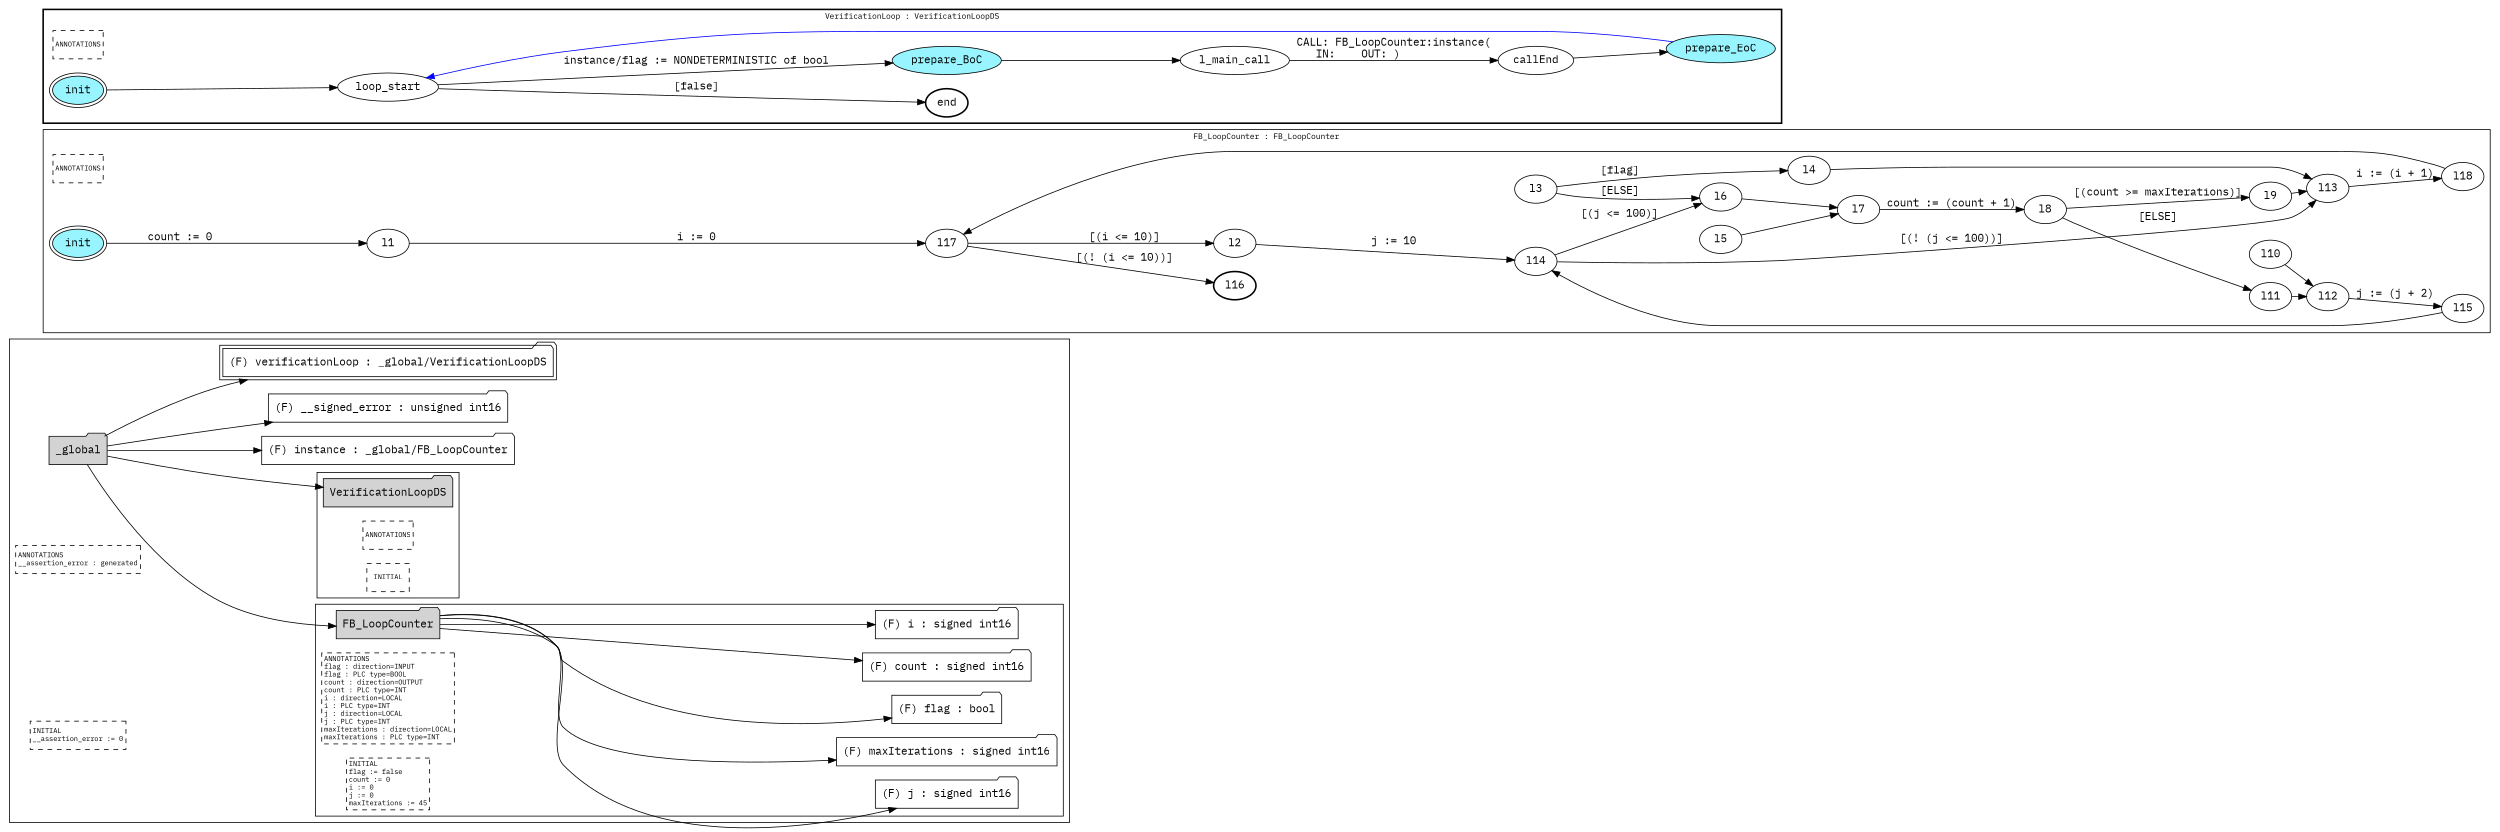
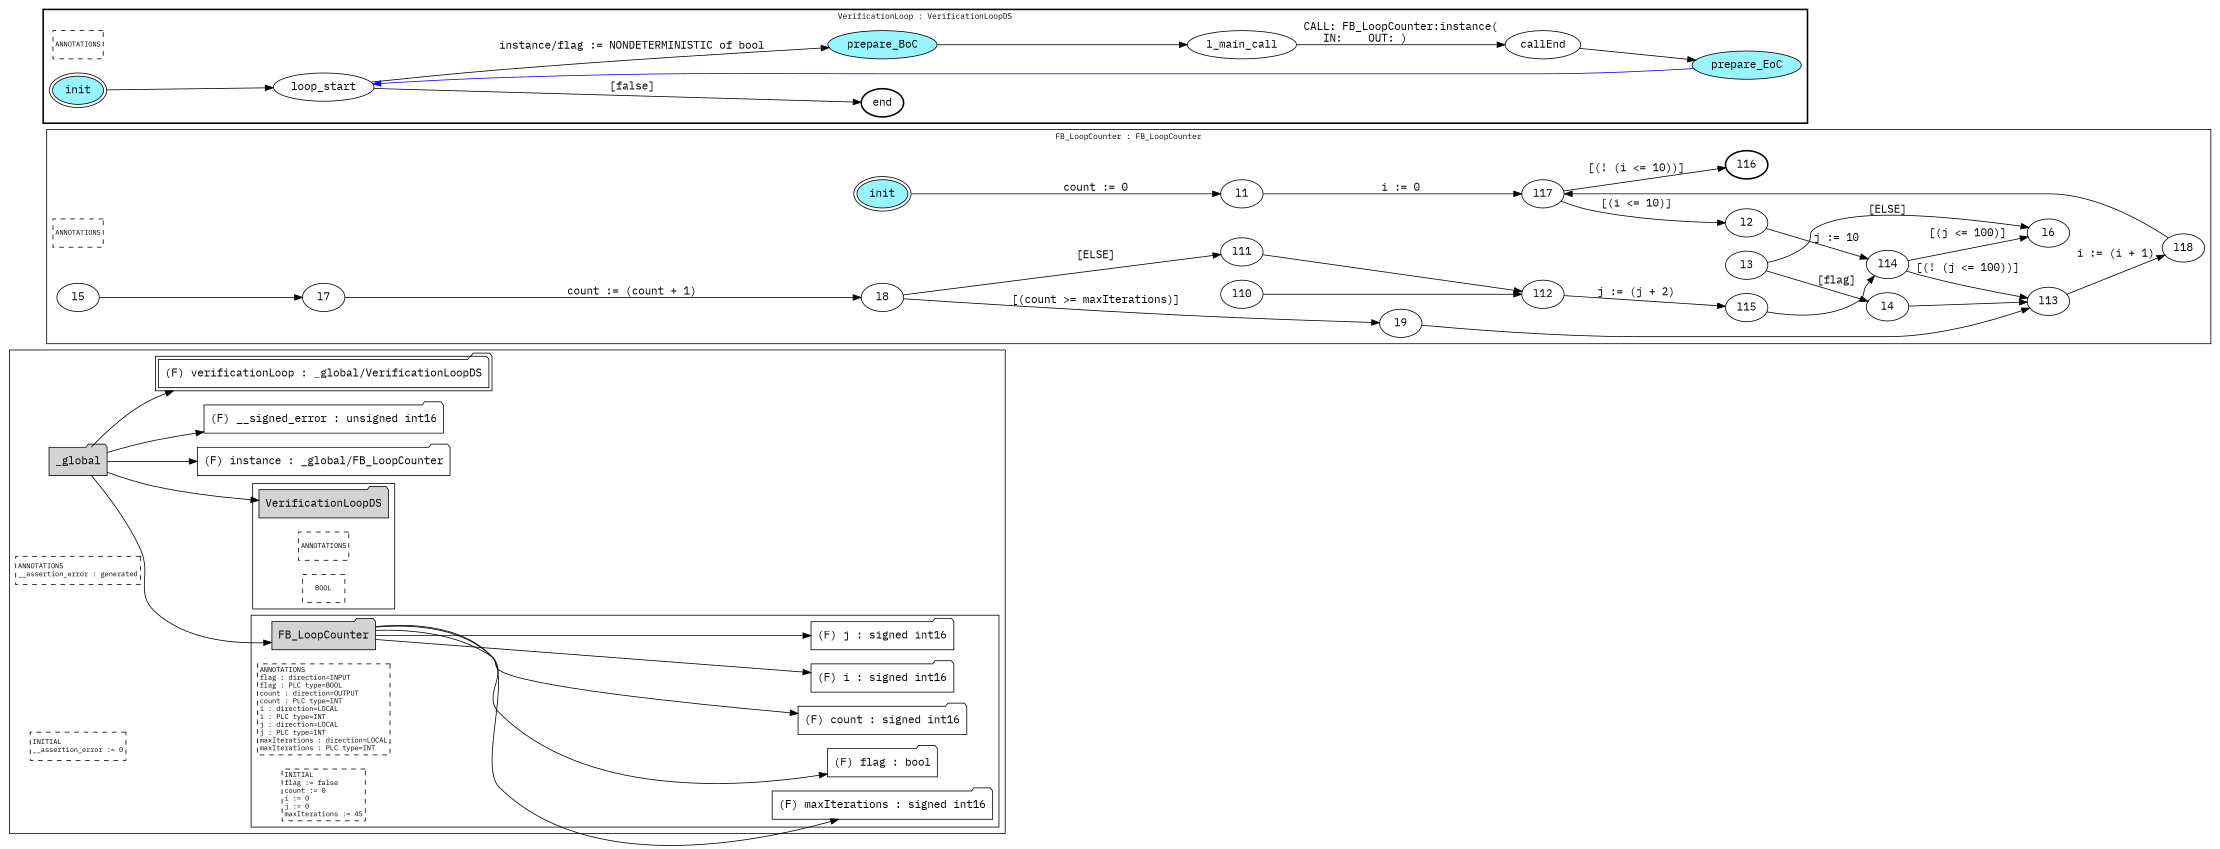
(1786, 203) -> none
(388, 578) -> (324, 589)
